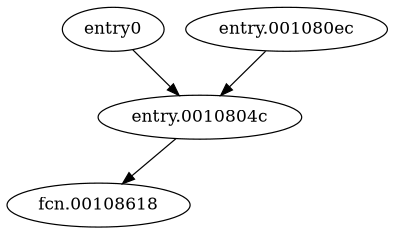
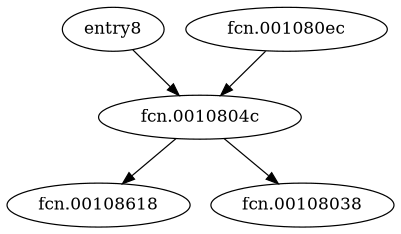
(113, 29) -> (113, 29)
(287, 29) -> (287, 29)
(200, 117) -> (200, 117)
none -> (302, 205)
